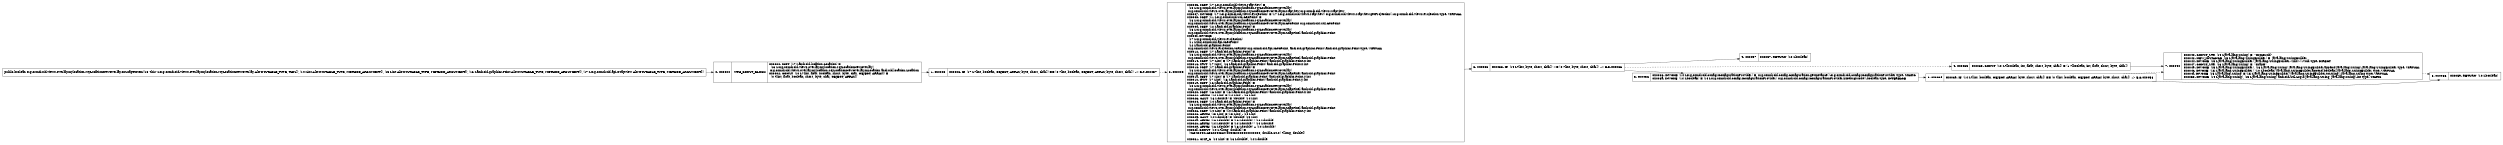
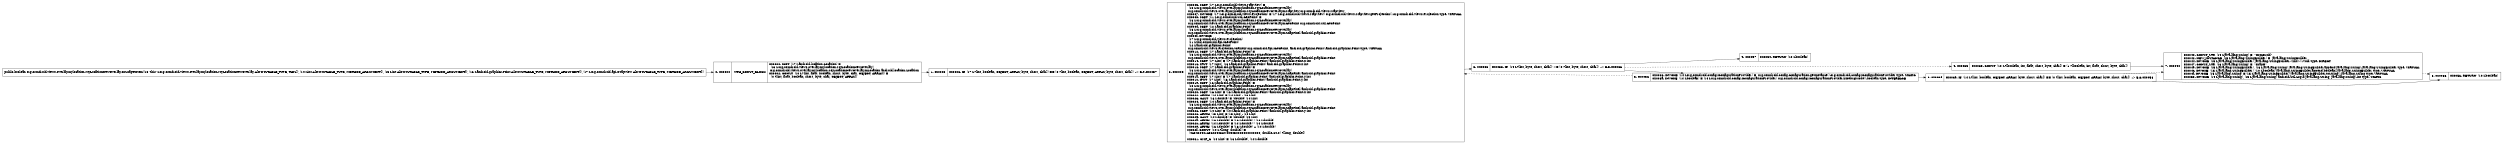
(1784, 57) -> (1784, 57)
(1162, 72) -> (1549, 75)
(2475, 76) -> (2475, 76)
